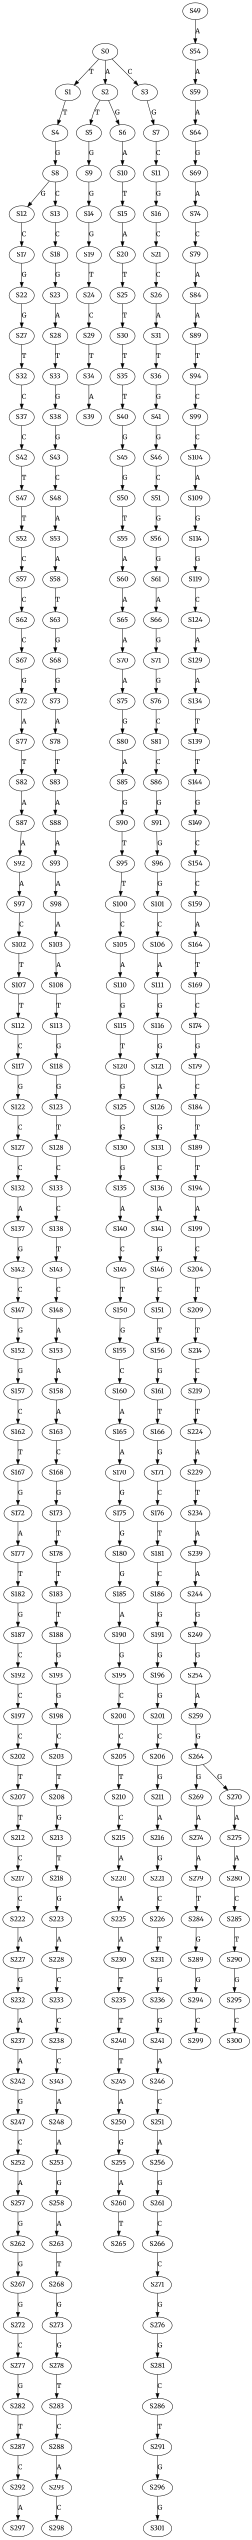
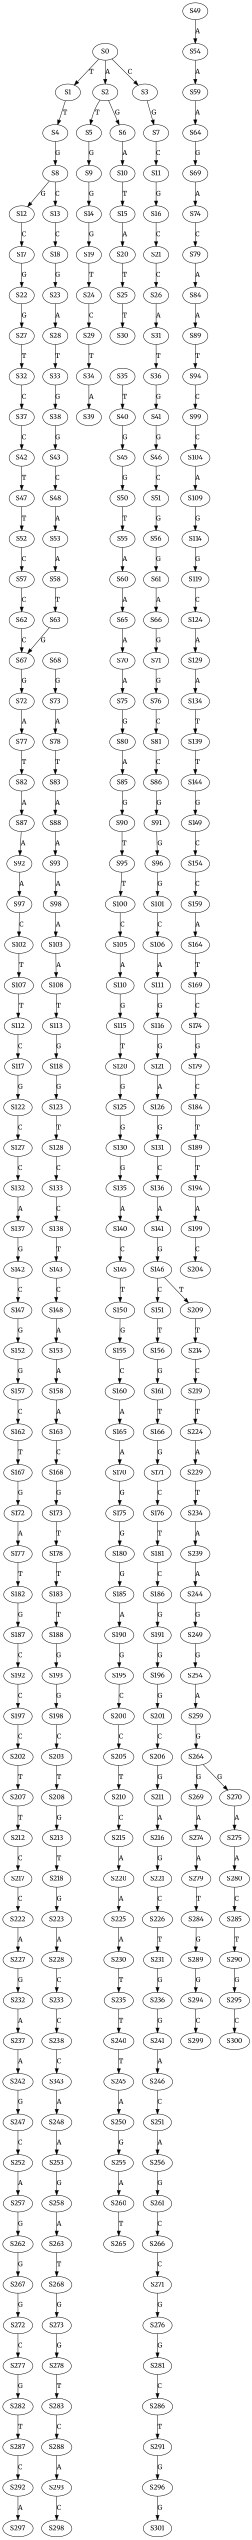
(122, 354) -> none
(55, 638) -> (40, 639)
(195, 1288) -> (175, 1288)
